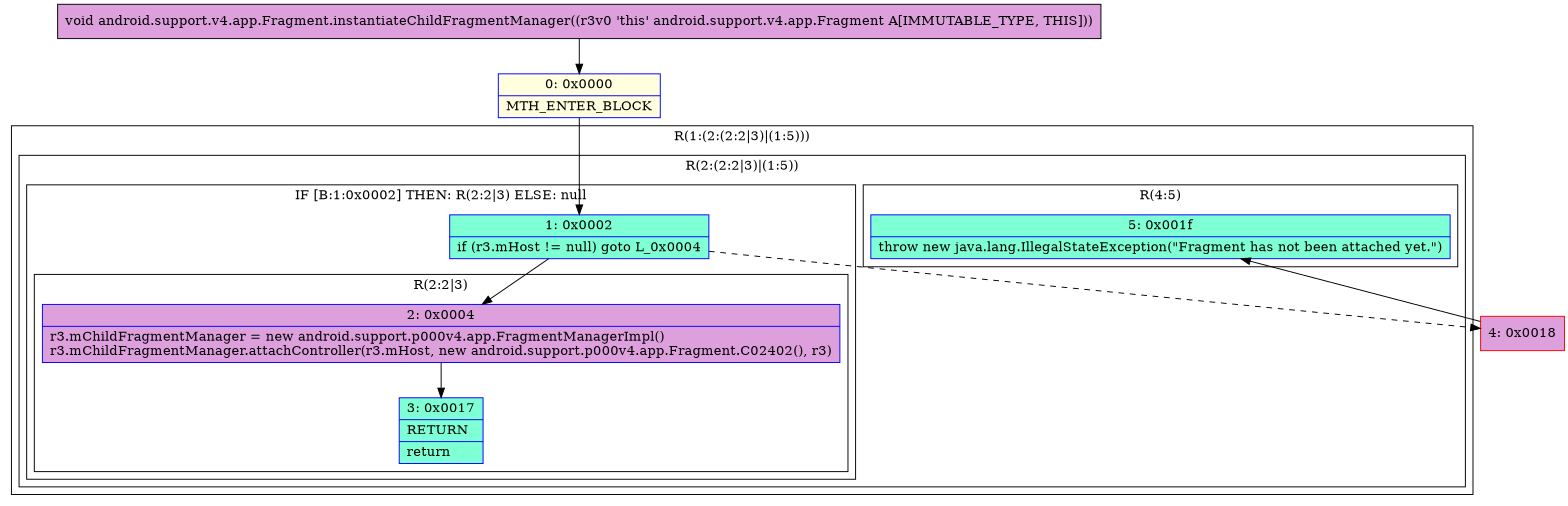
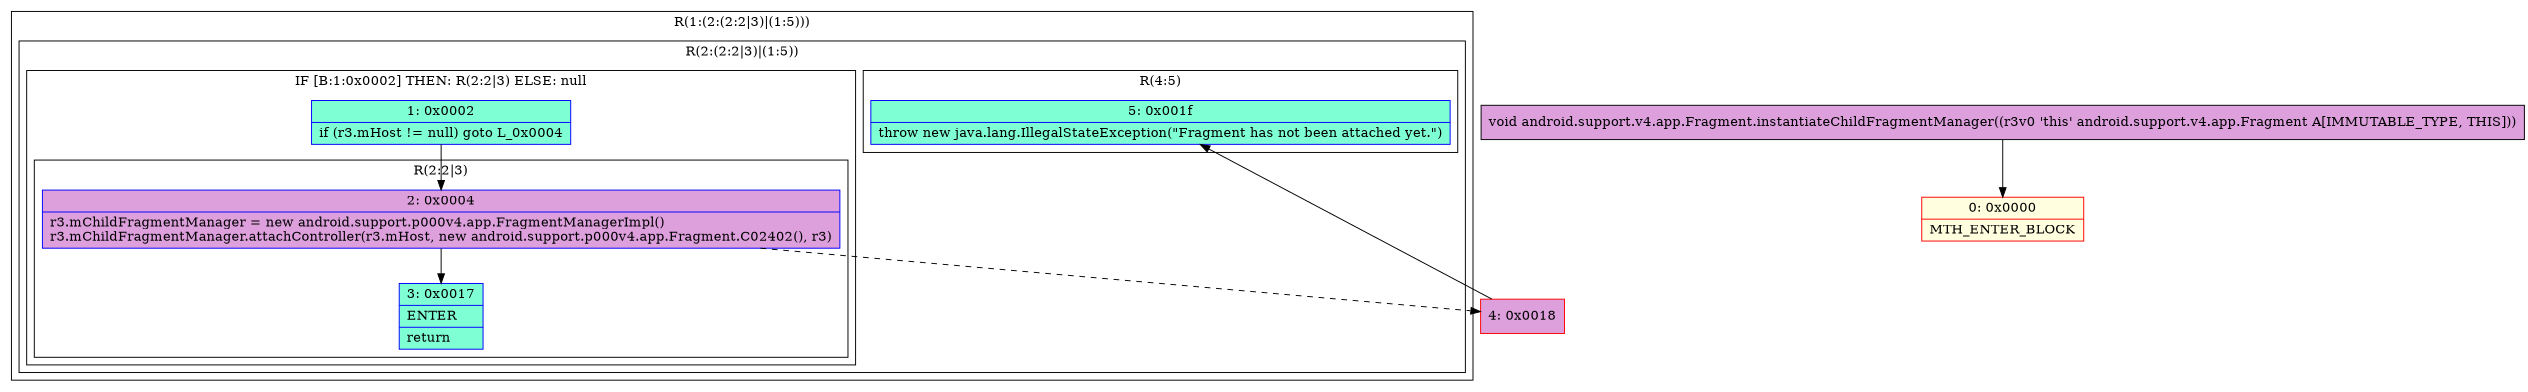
(579, 96) -> (2003, 219)
(579, 161) -> none
(1090, 290) -> (1116, 280)
(438, 430) -> (432, 316)
